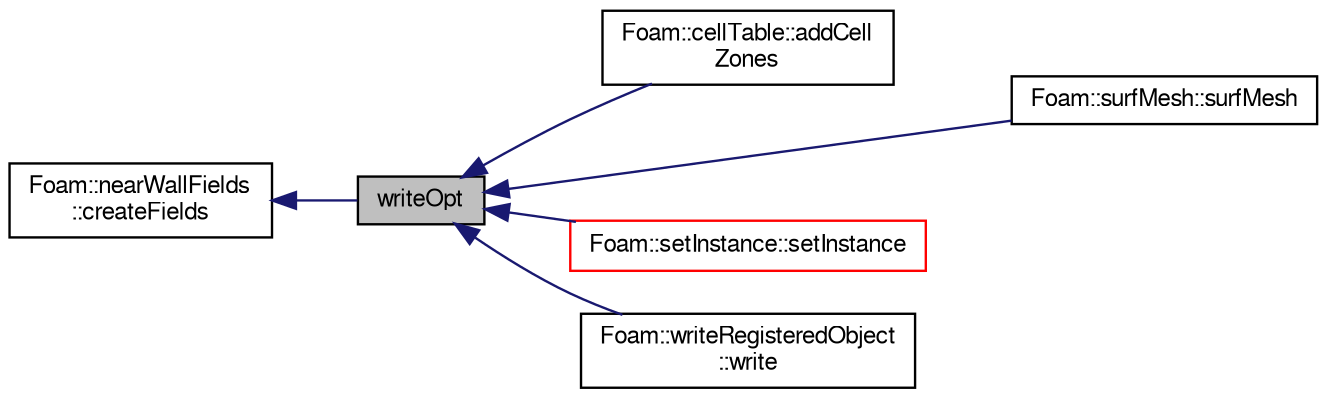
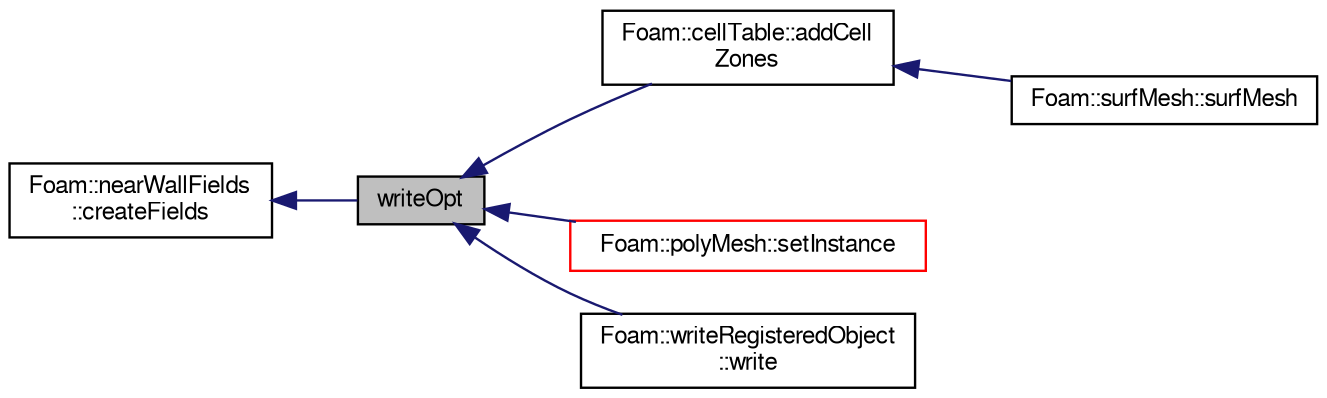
(760, 155) -> (965, 75)
(748, 246) -> (748, 246)
